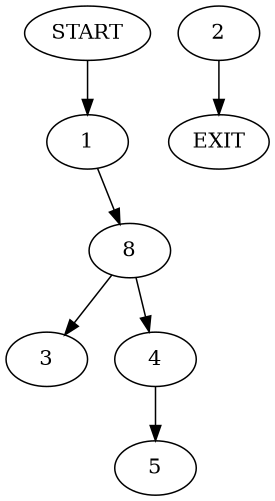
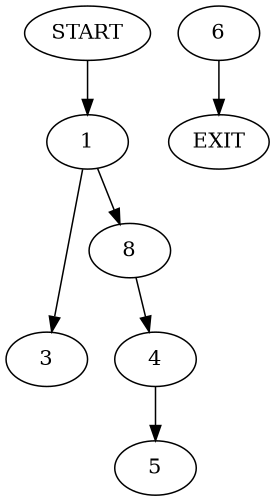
(219, 33) -> (219, 33)
(93, 299) -> (69, 243)
